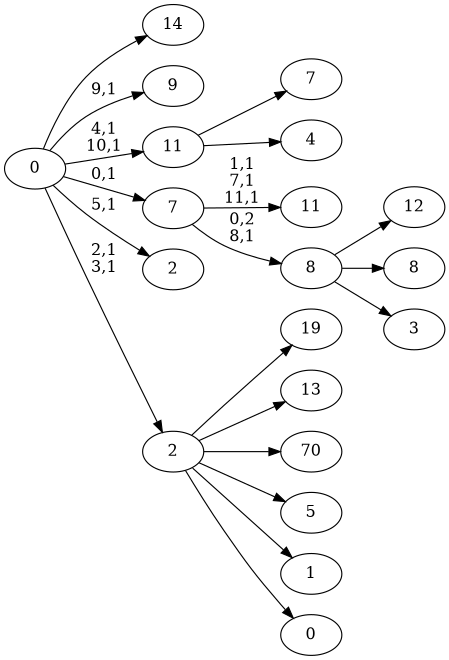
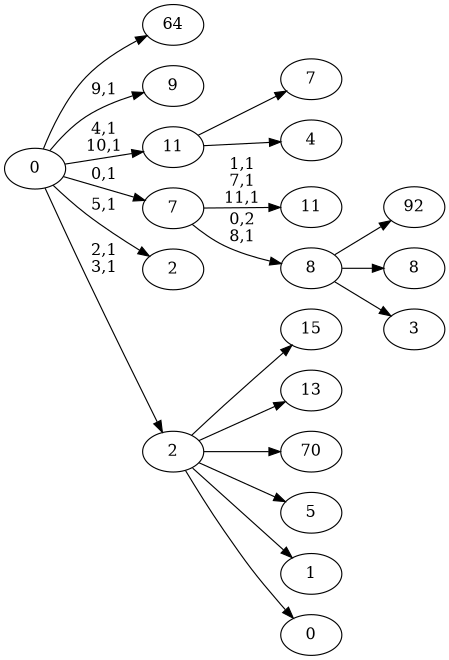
(173, 25) -> (173, 25)
(414, 207) -> (414, 207)
(311, 329) -> (311, 329)
